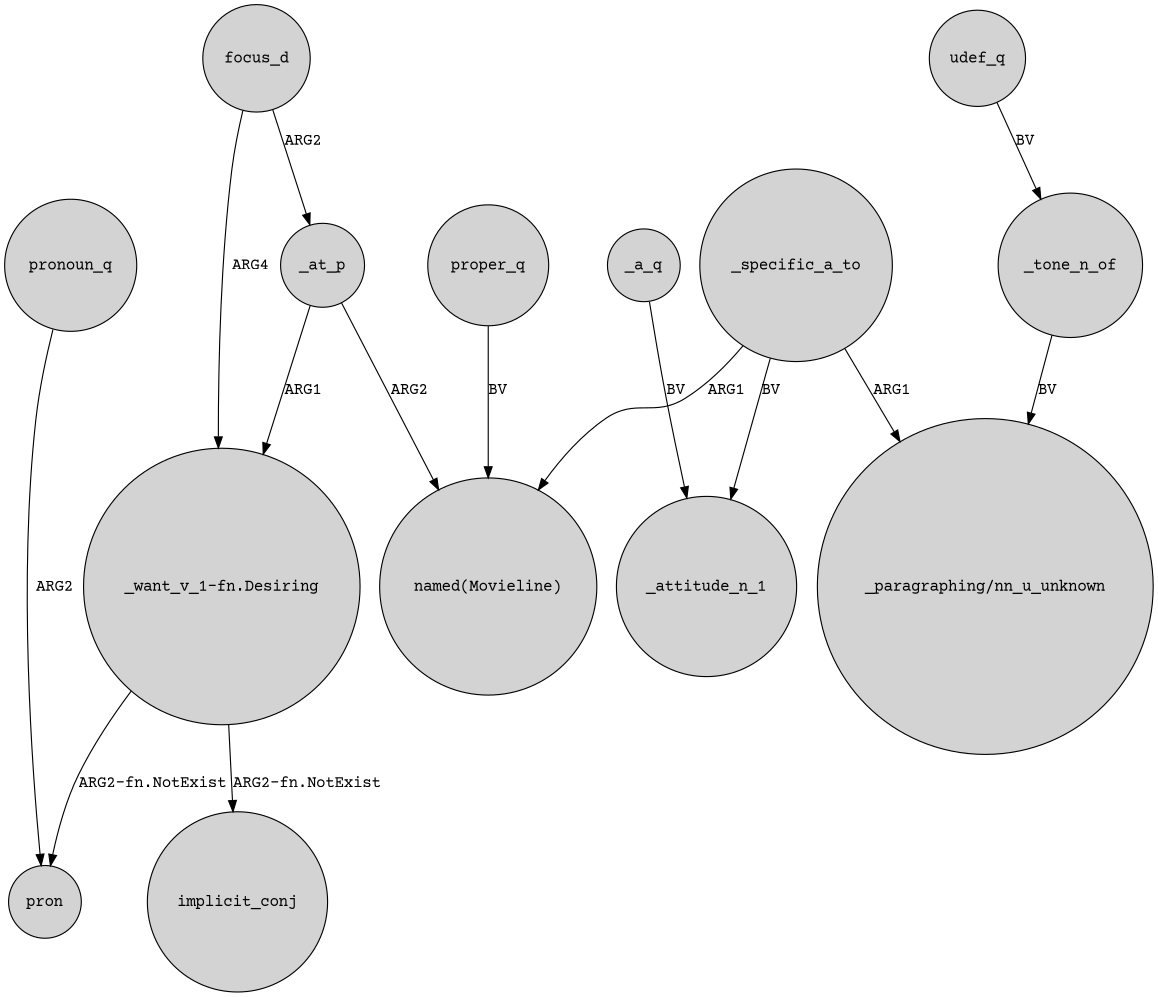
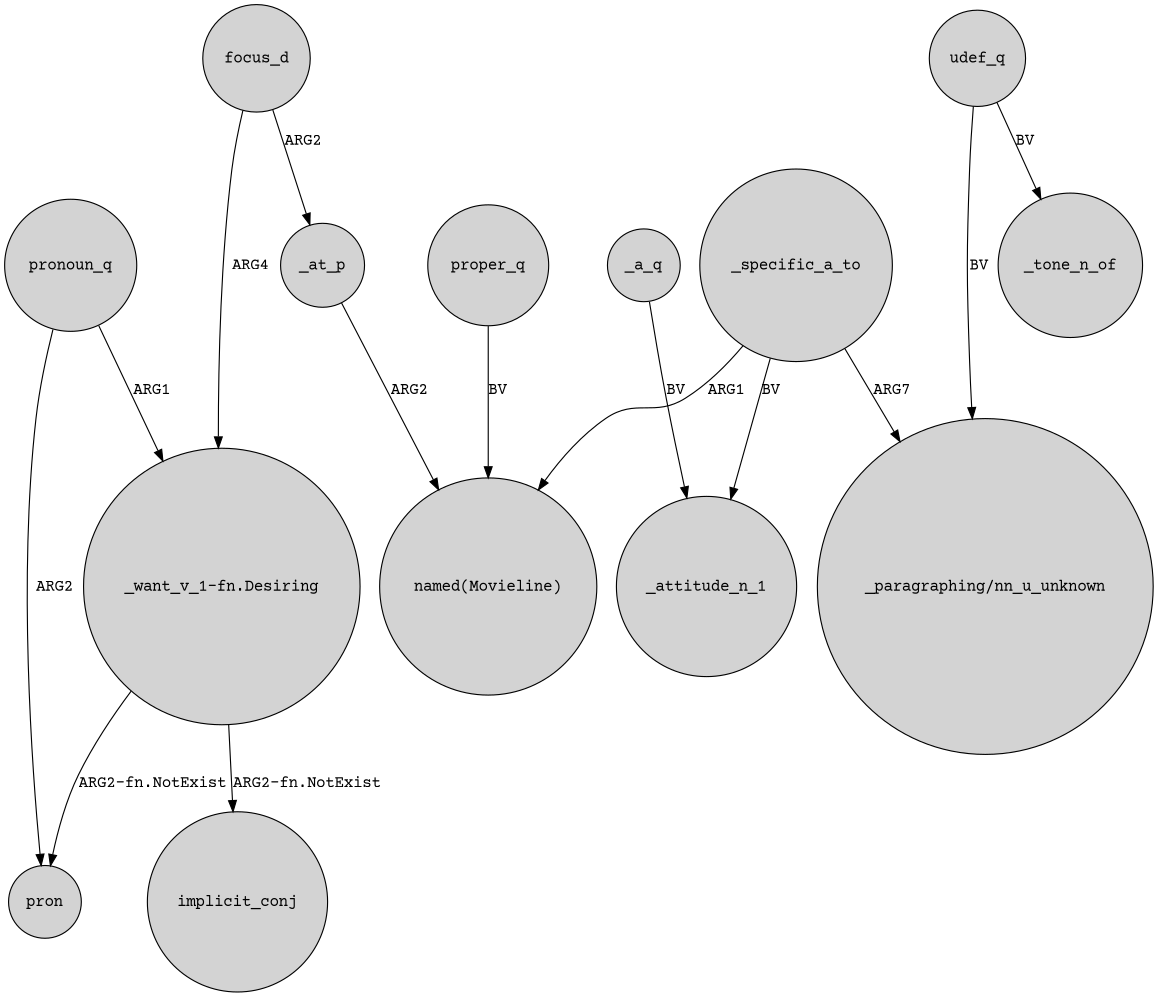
(1042, 374) -> (967, 257)
(288, 375) -> (128, 388)
(892, 390) -> (892, 390)
